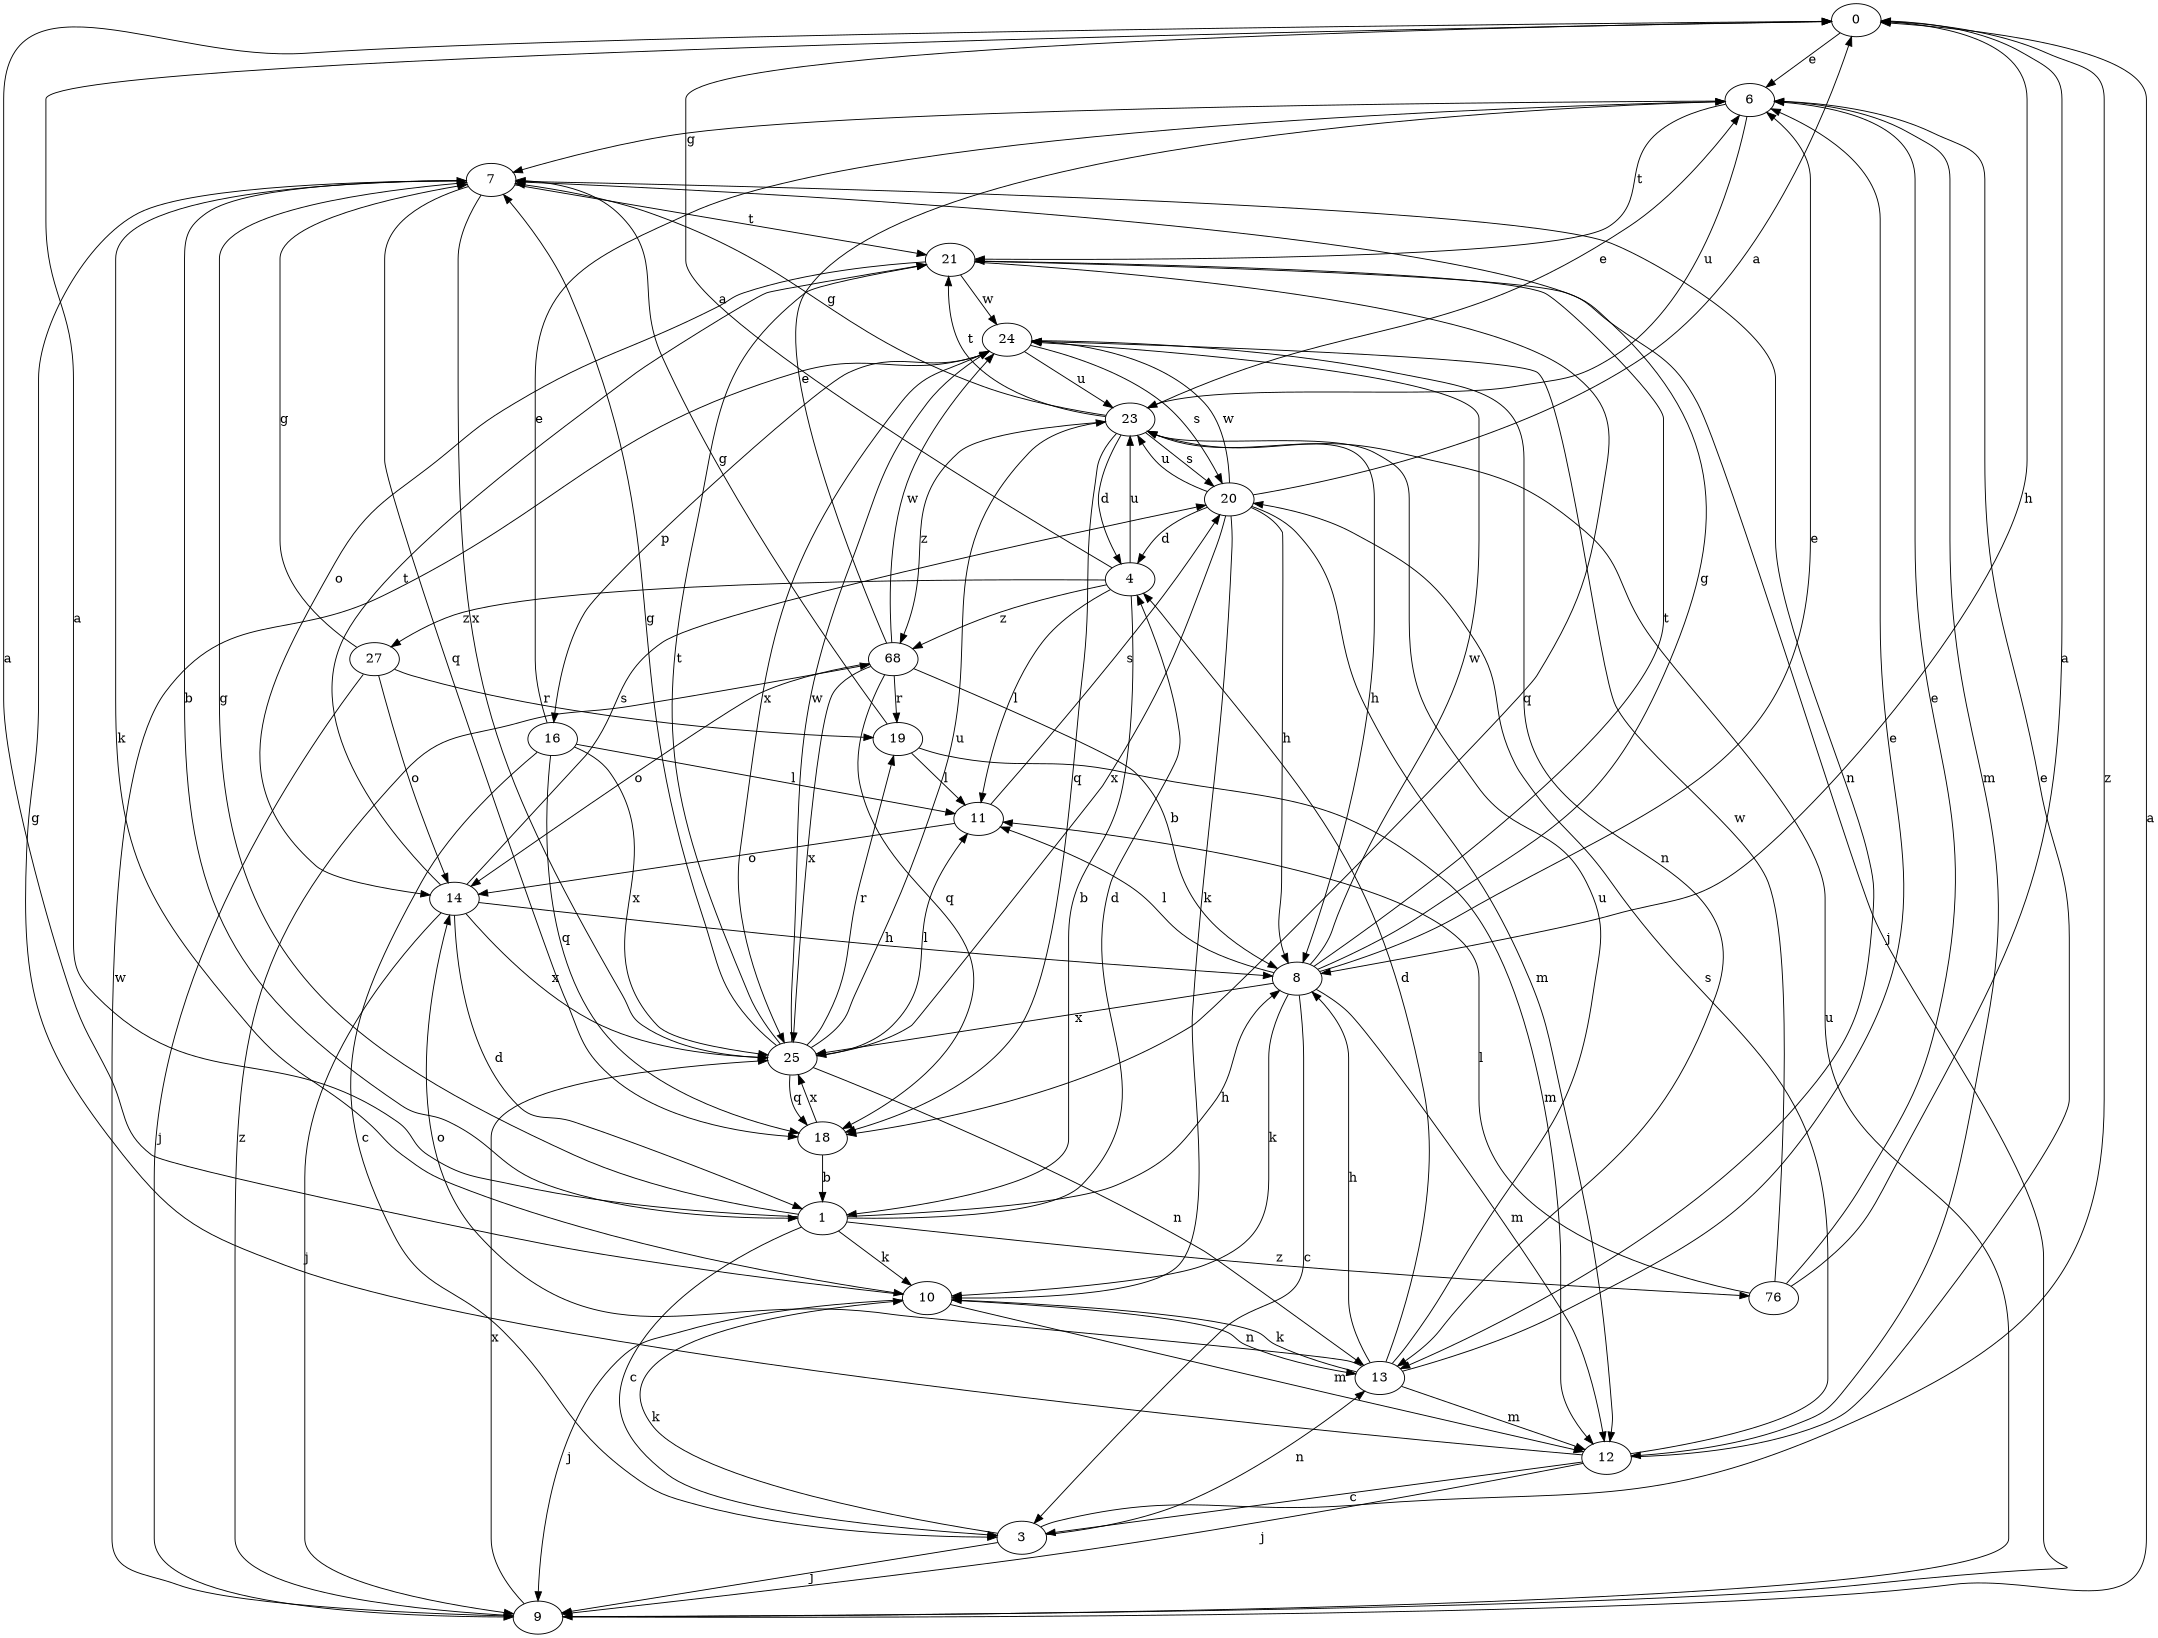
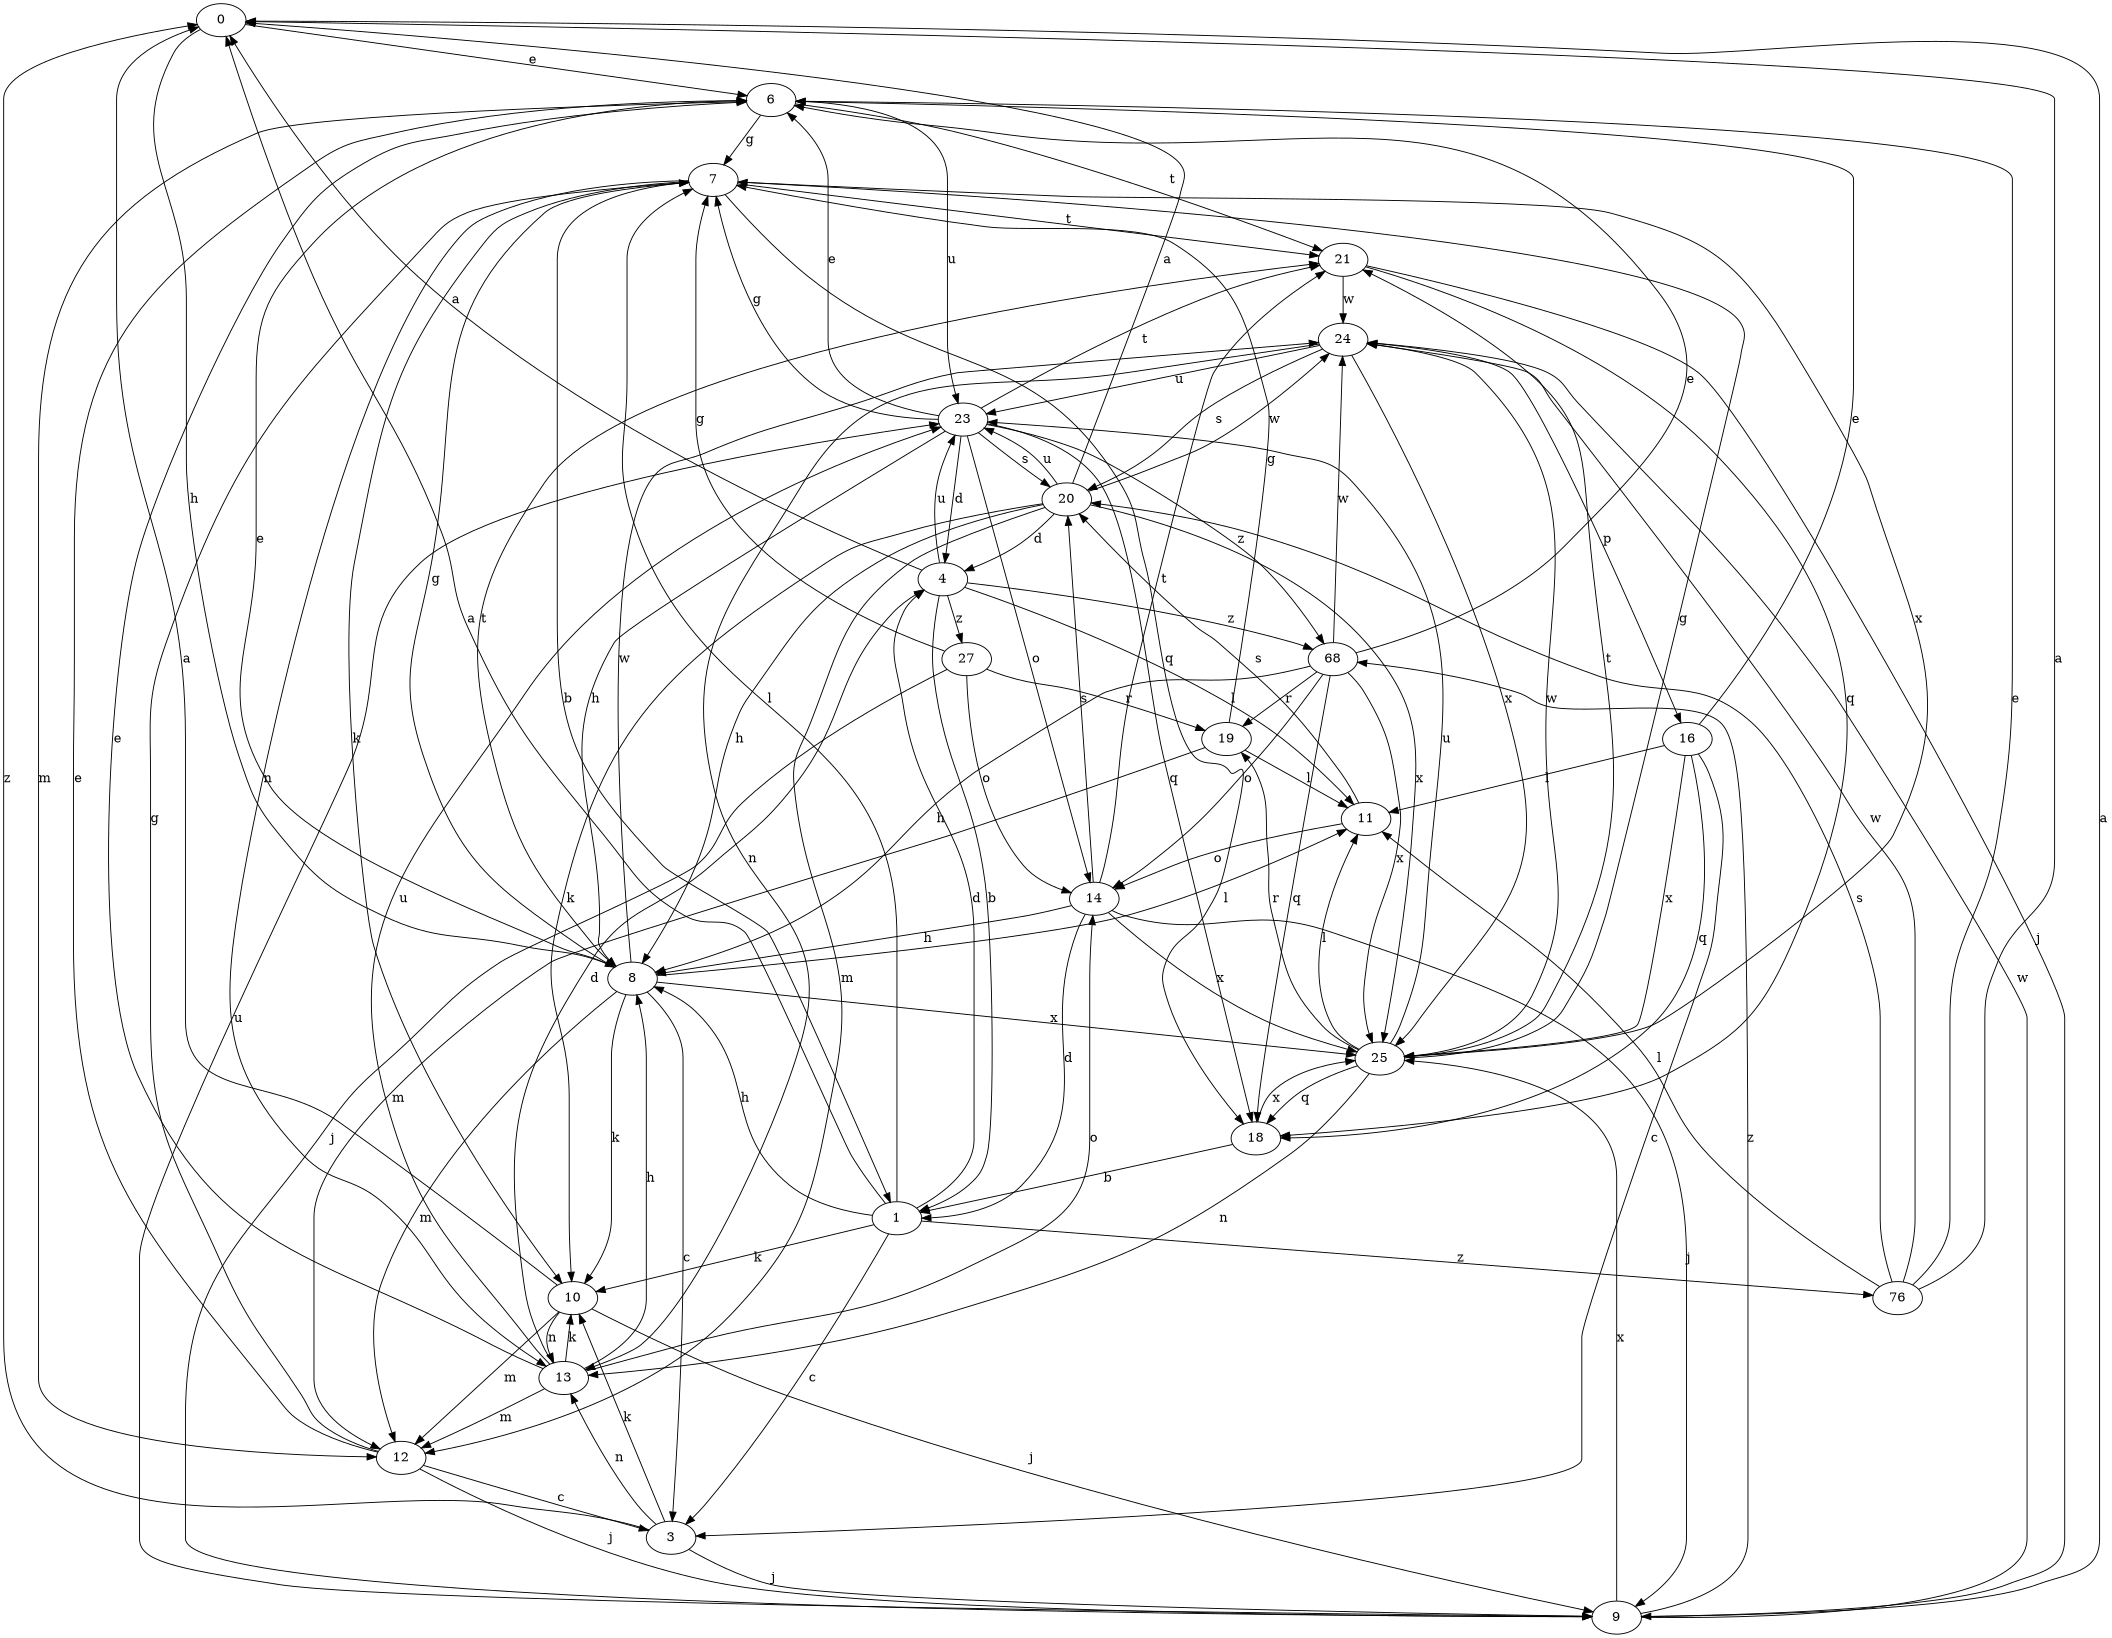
(415, 478) -> (1027, 655)
(224, 699) -> (770, 699)
(1175, 819) -> (941, 819)
(1688, 976) -> (1709, 697)
